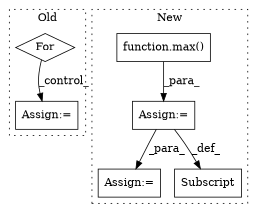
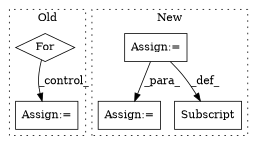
(164, 48) -> none
